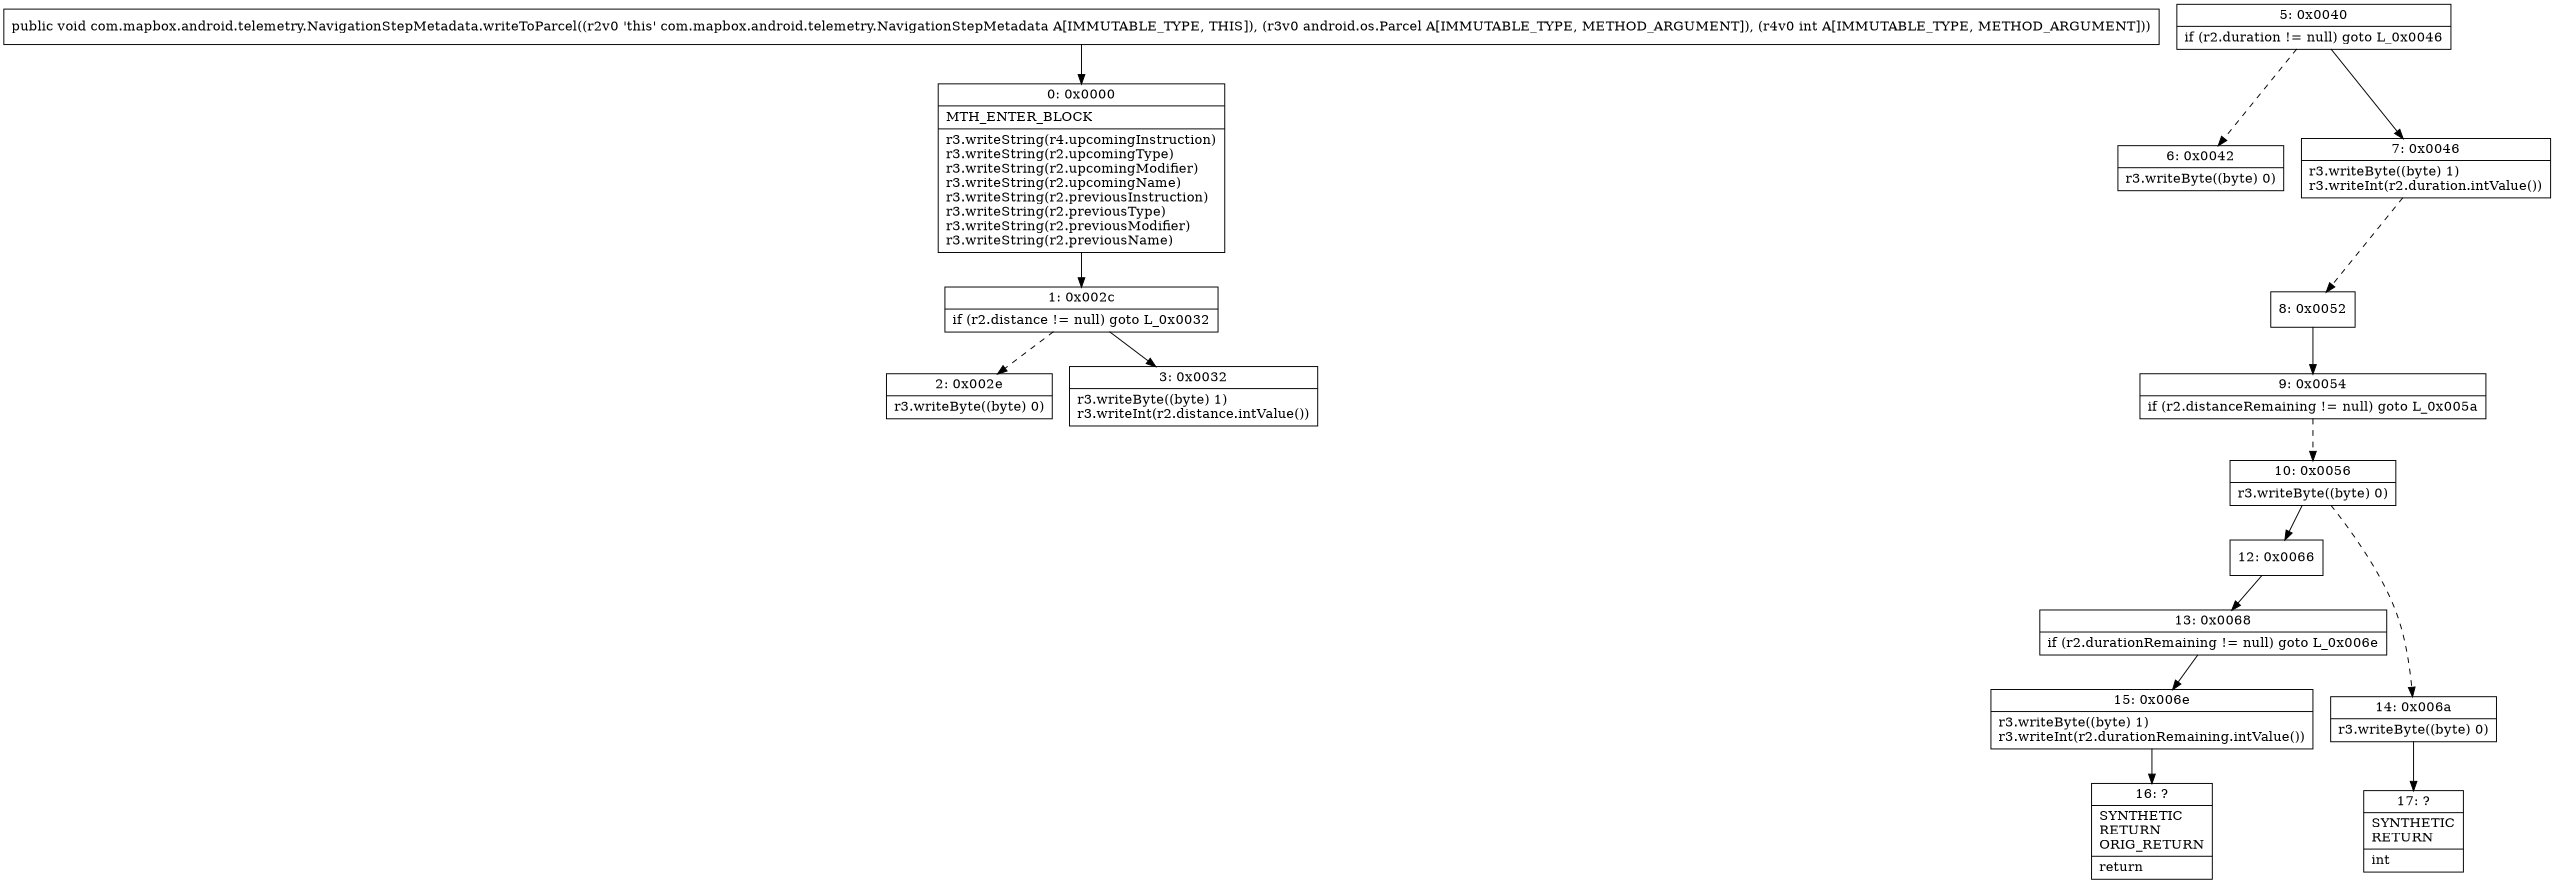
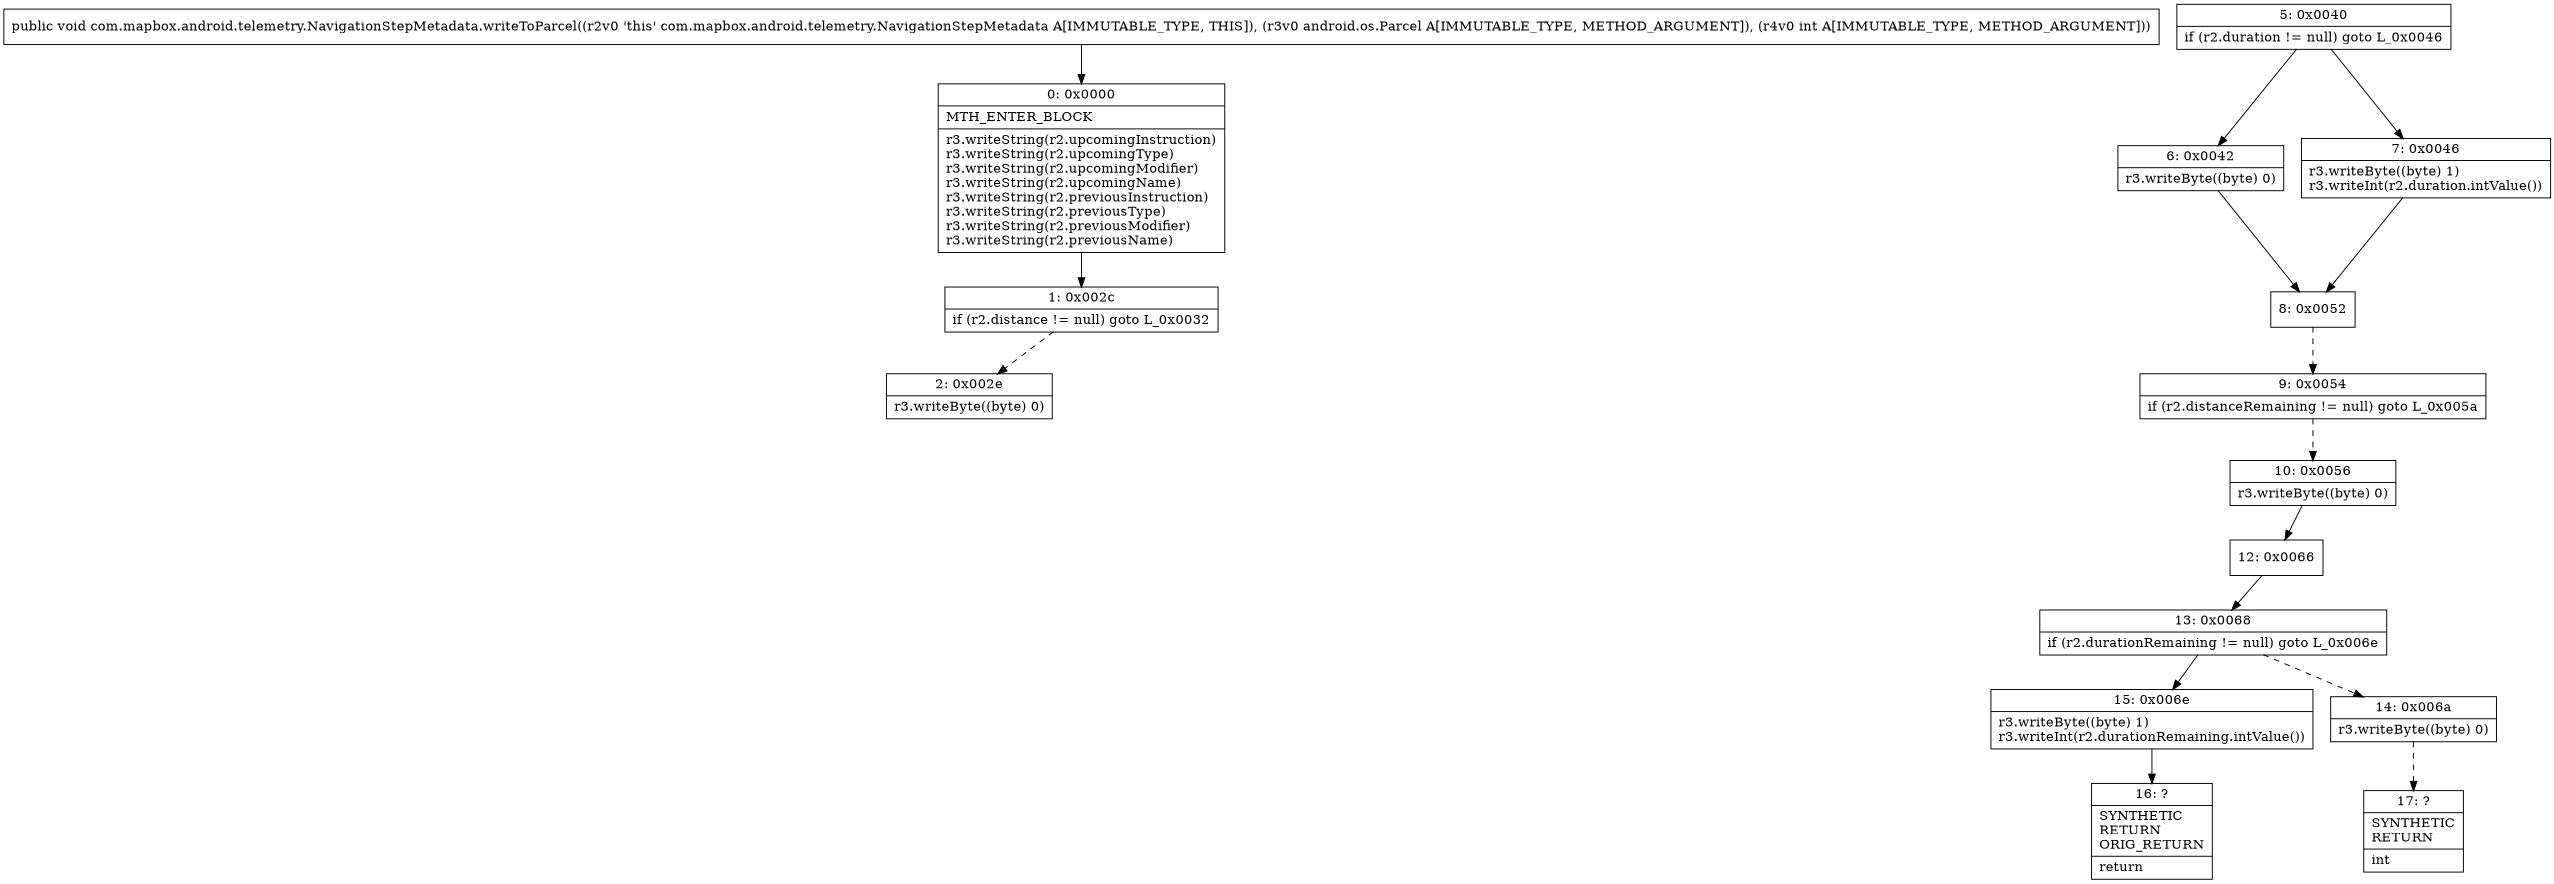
(2260, 94) -> (2260, 94)
(1081, 140) -> (1081, 140)
none -> (2256, 237)
(2368, 241) -> (2368, 241)
(2313, 346) -> (2313, 346)
(1194, 396) -> none
(2386, 590) -> (2309, 674)
(2414, 761) -> (2414, 761)
